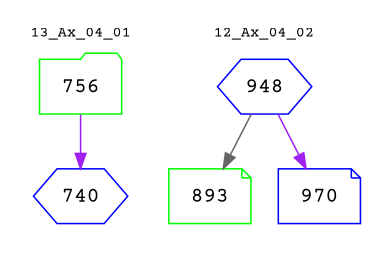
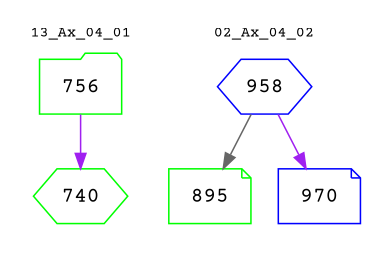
(265, 33) -> (265, 33)
(265, 87) -> (265, 87)
(81, 196) -> (81, 196)
(210, 196) -> (210, 196)
